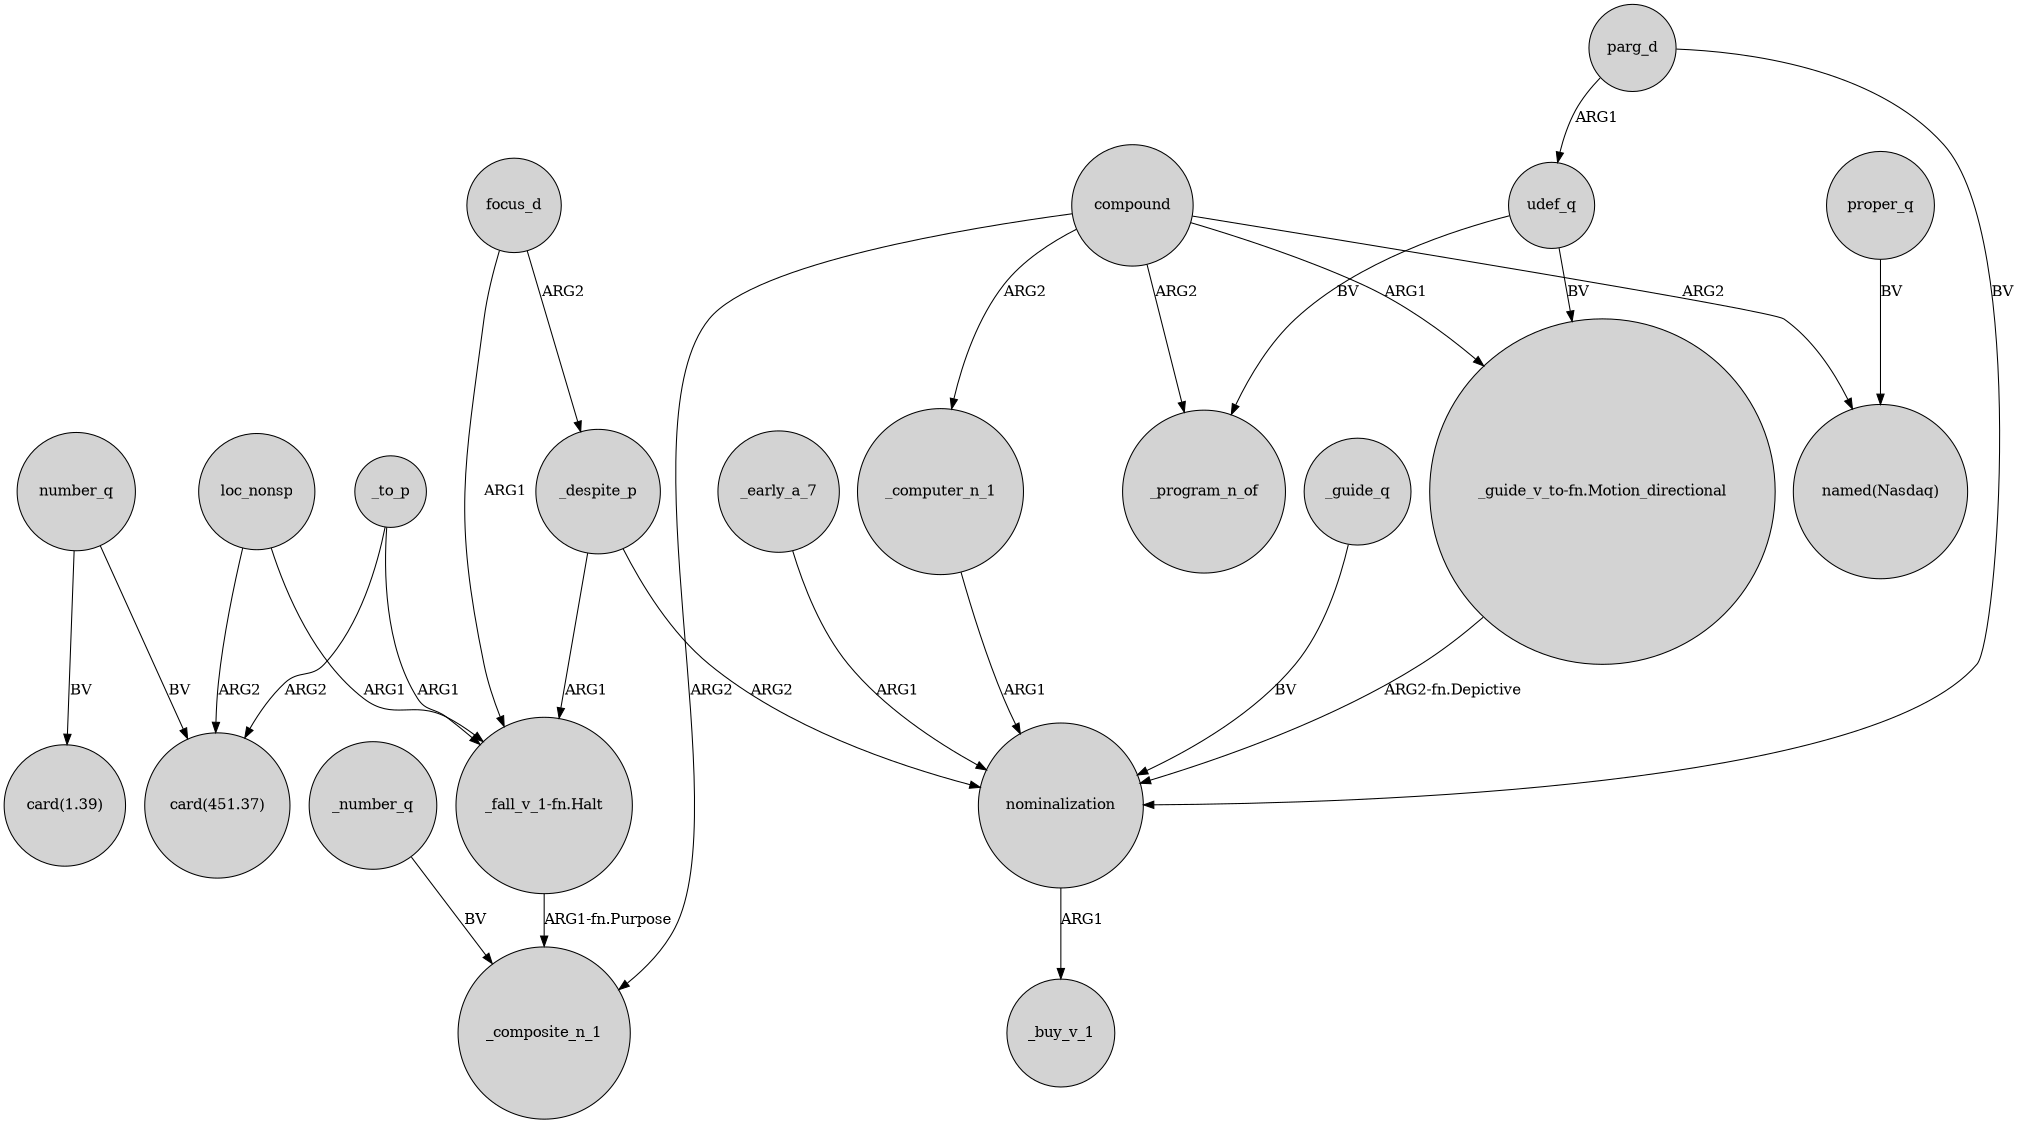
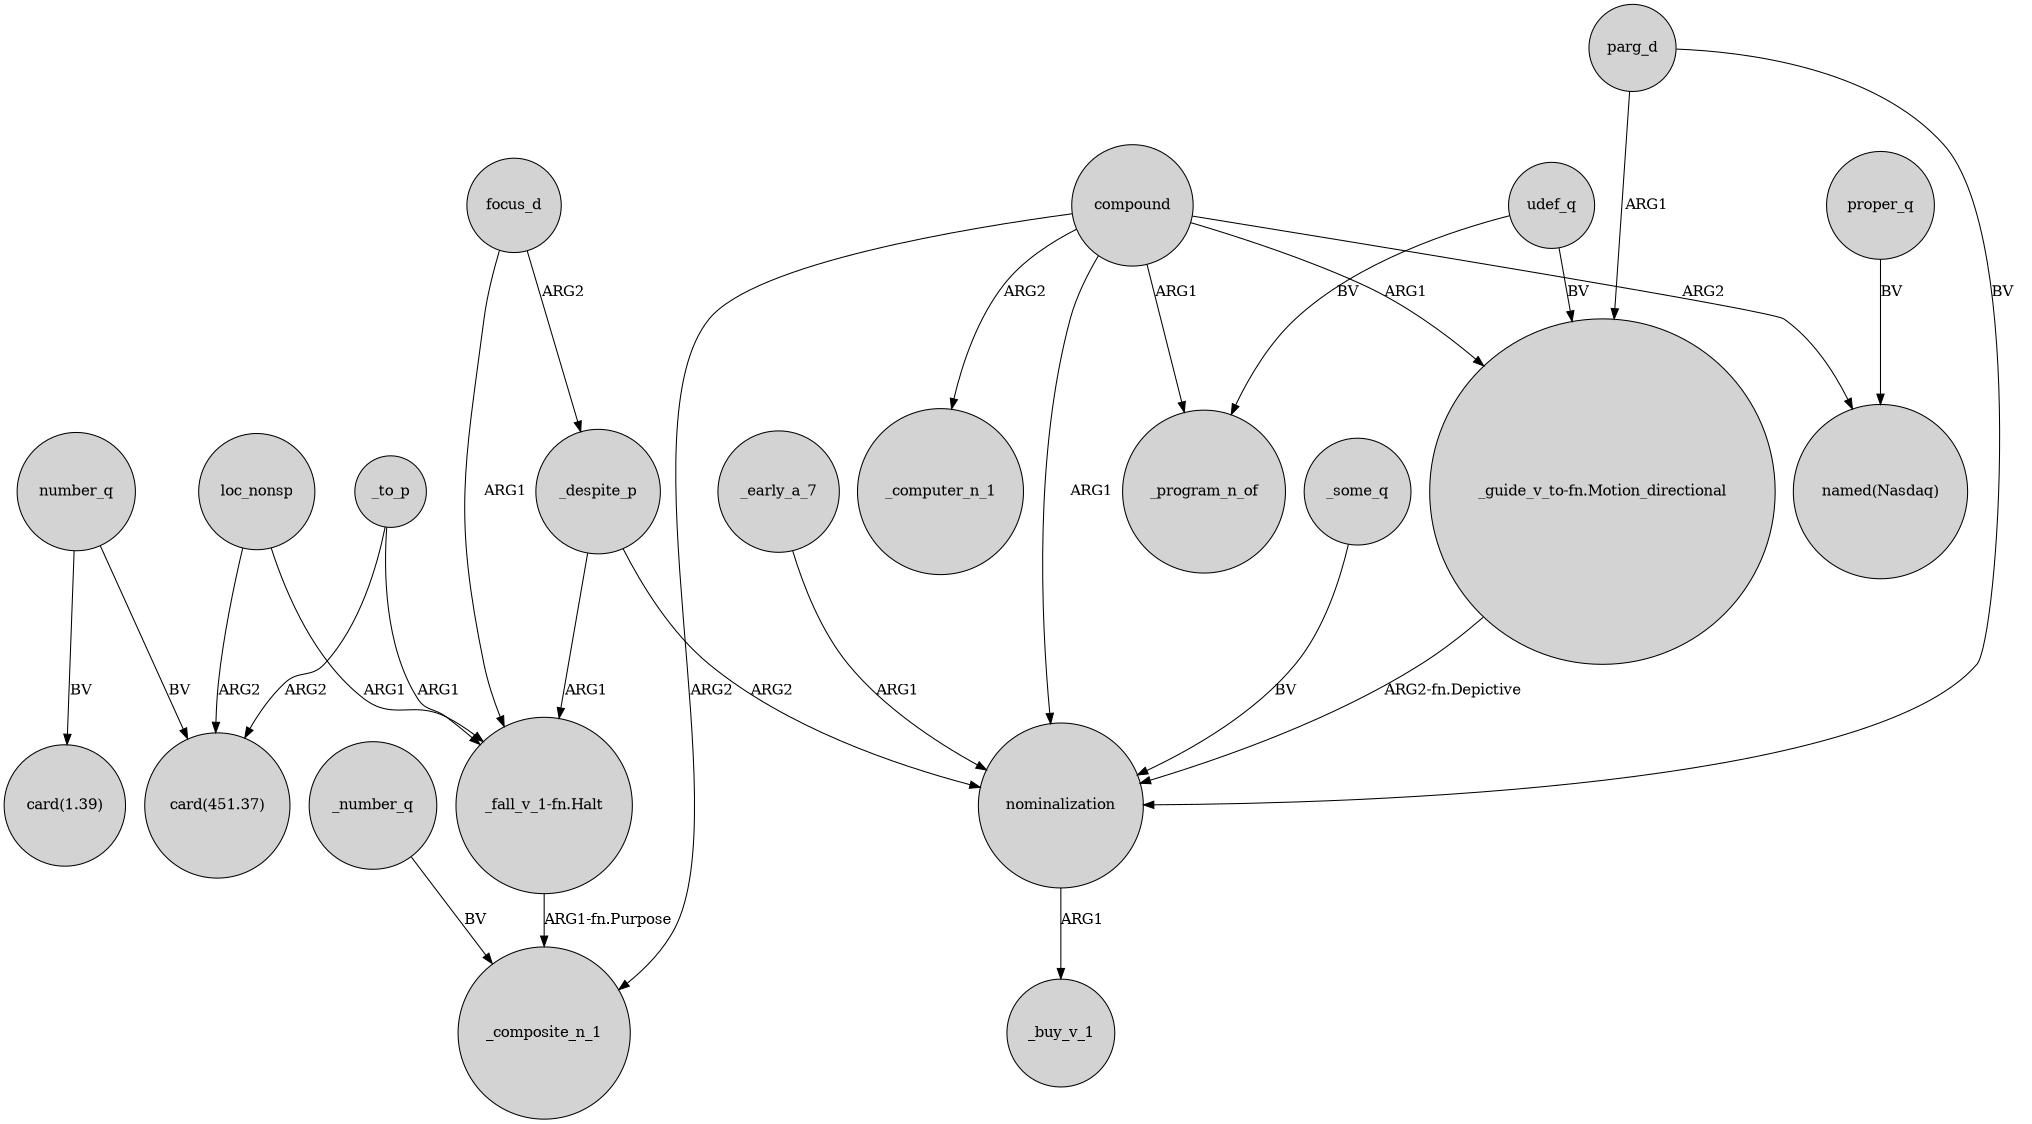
(1575, 112) -> (1622, 200)
(1177, 293) -> (1177, 293)
(1358, 492) -> (1358, 492)
(985, 649) -> (1045, 480)
